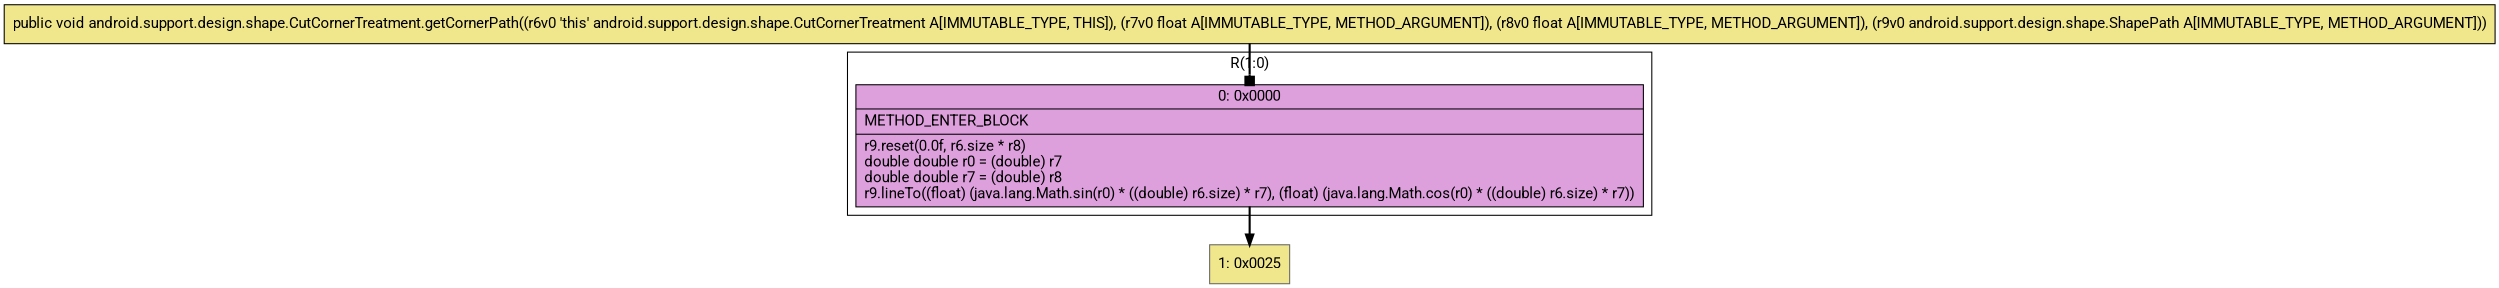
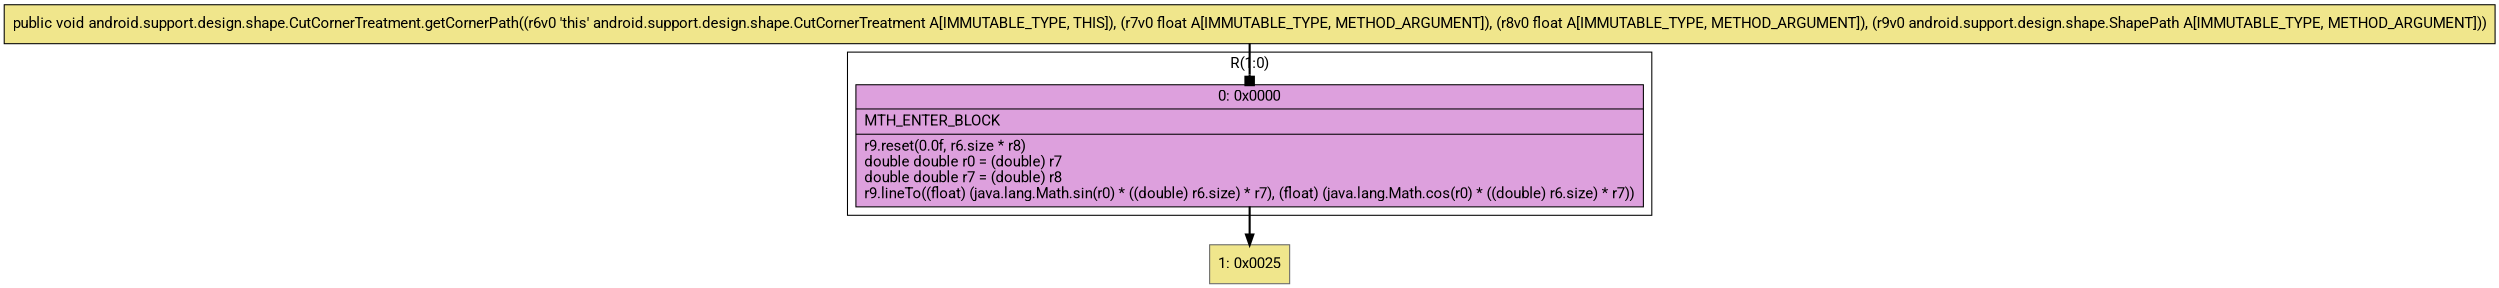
(947, 121) -> (933, 121)
